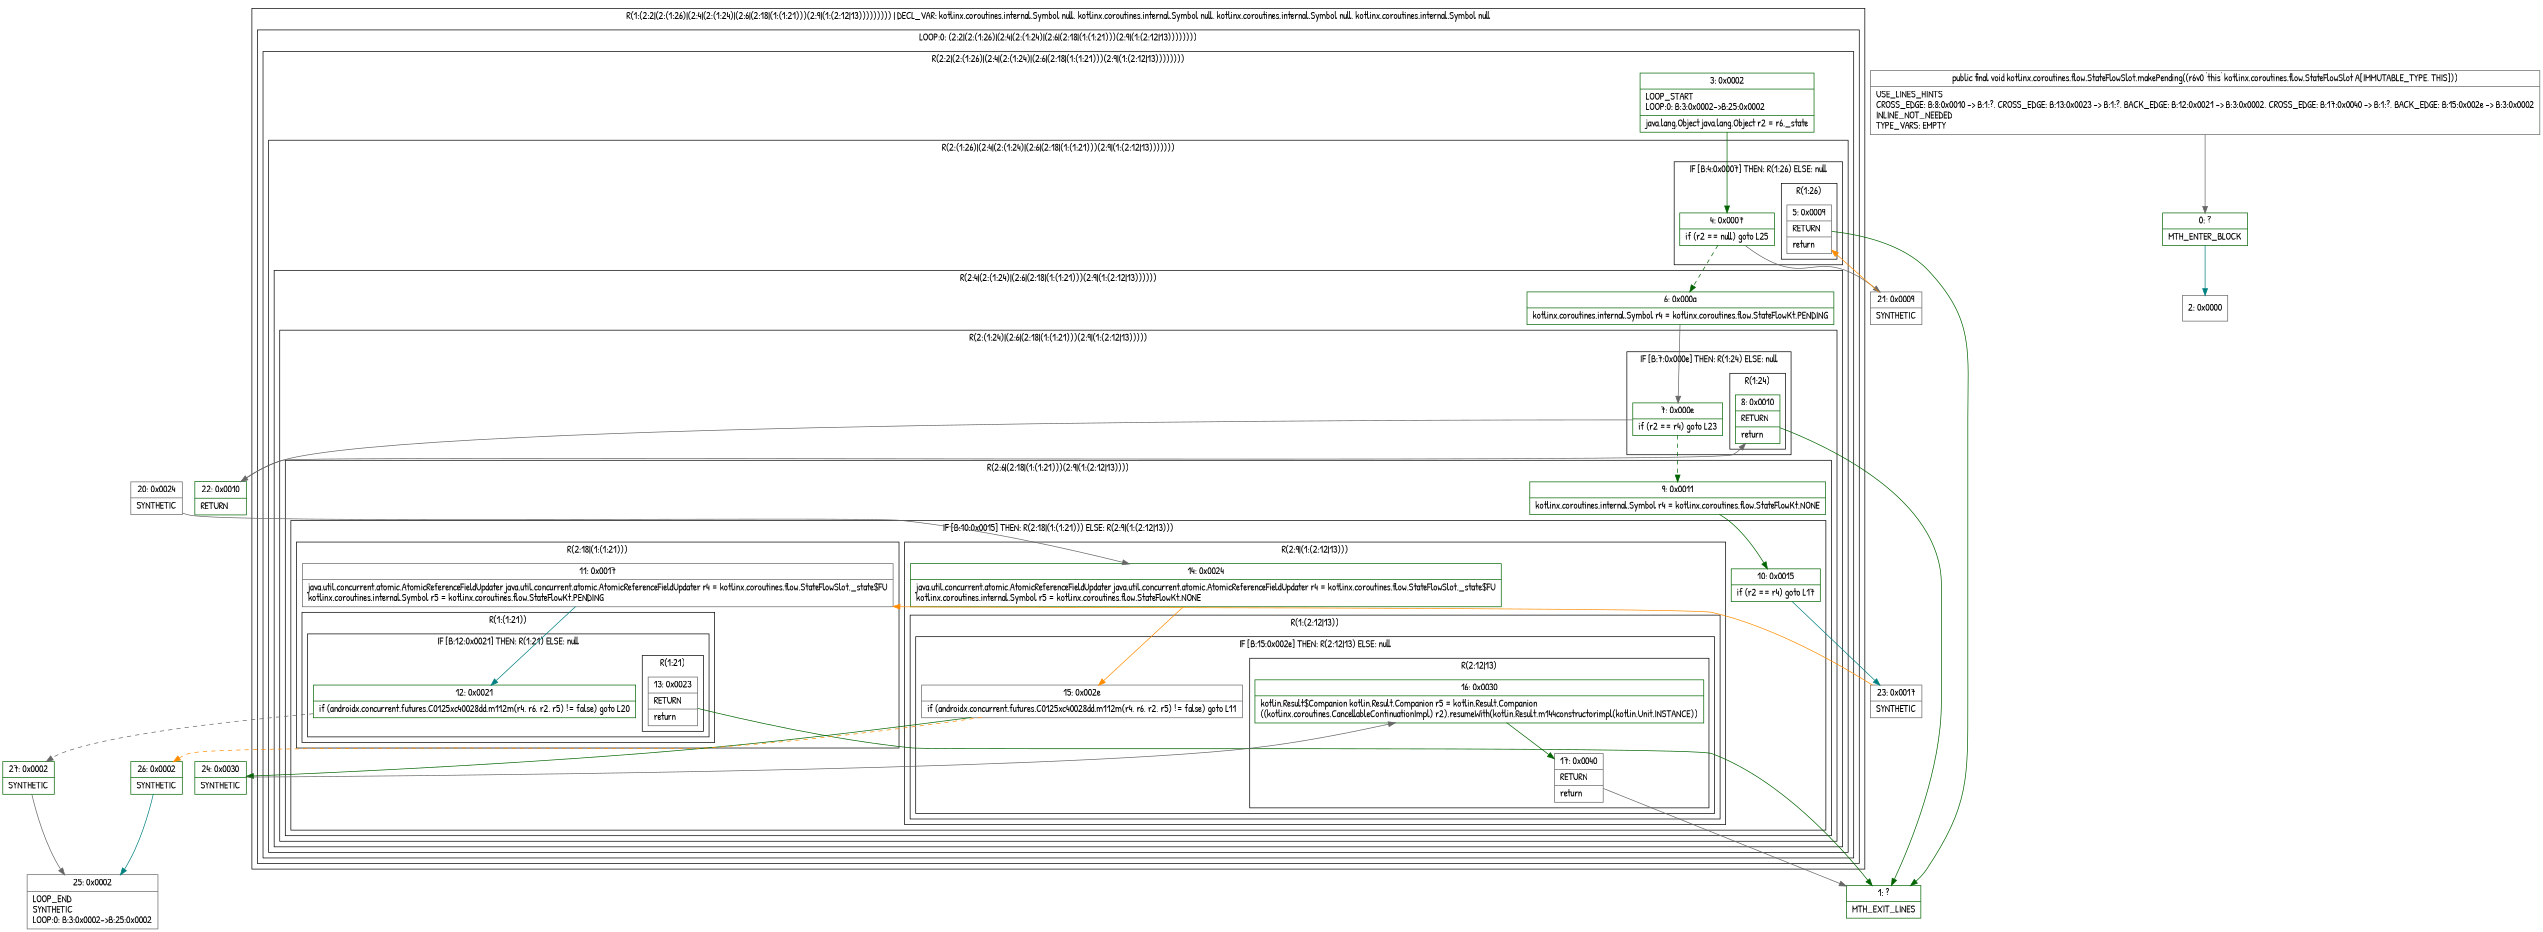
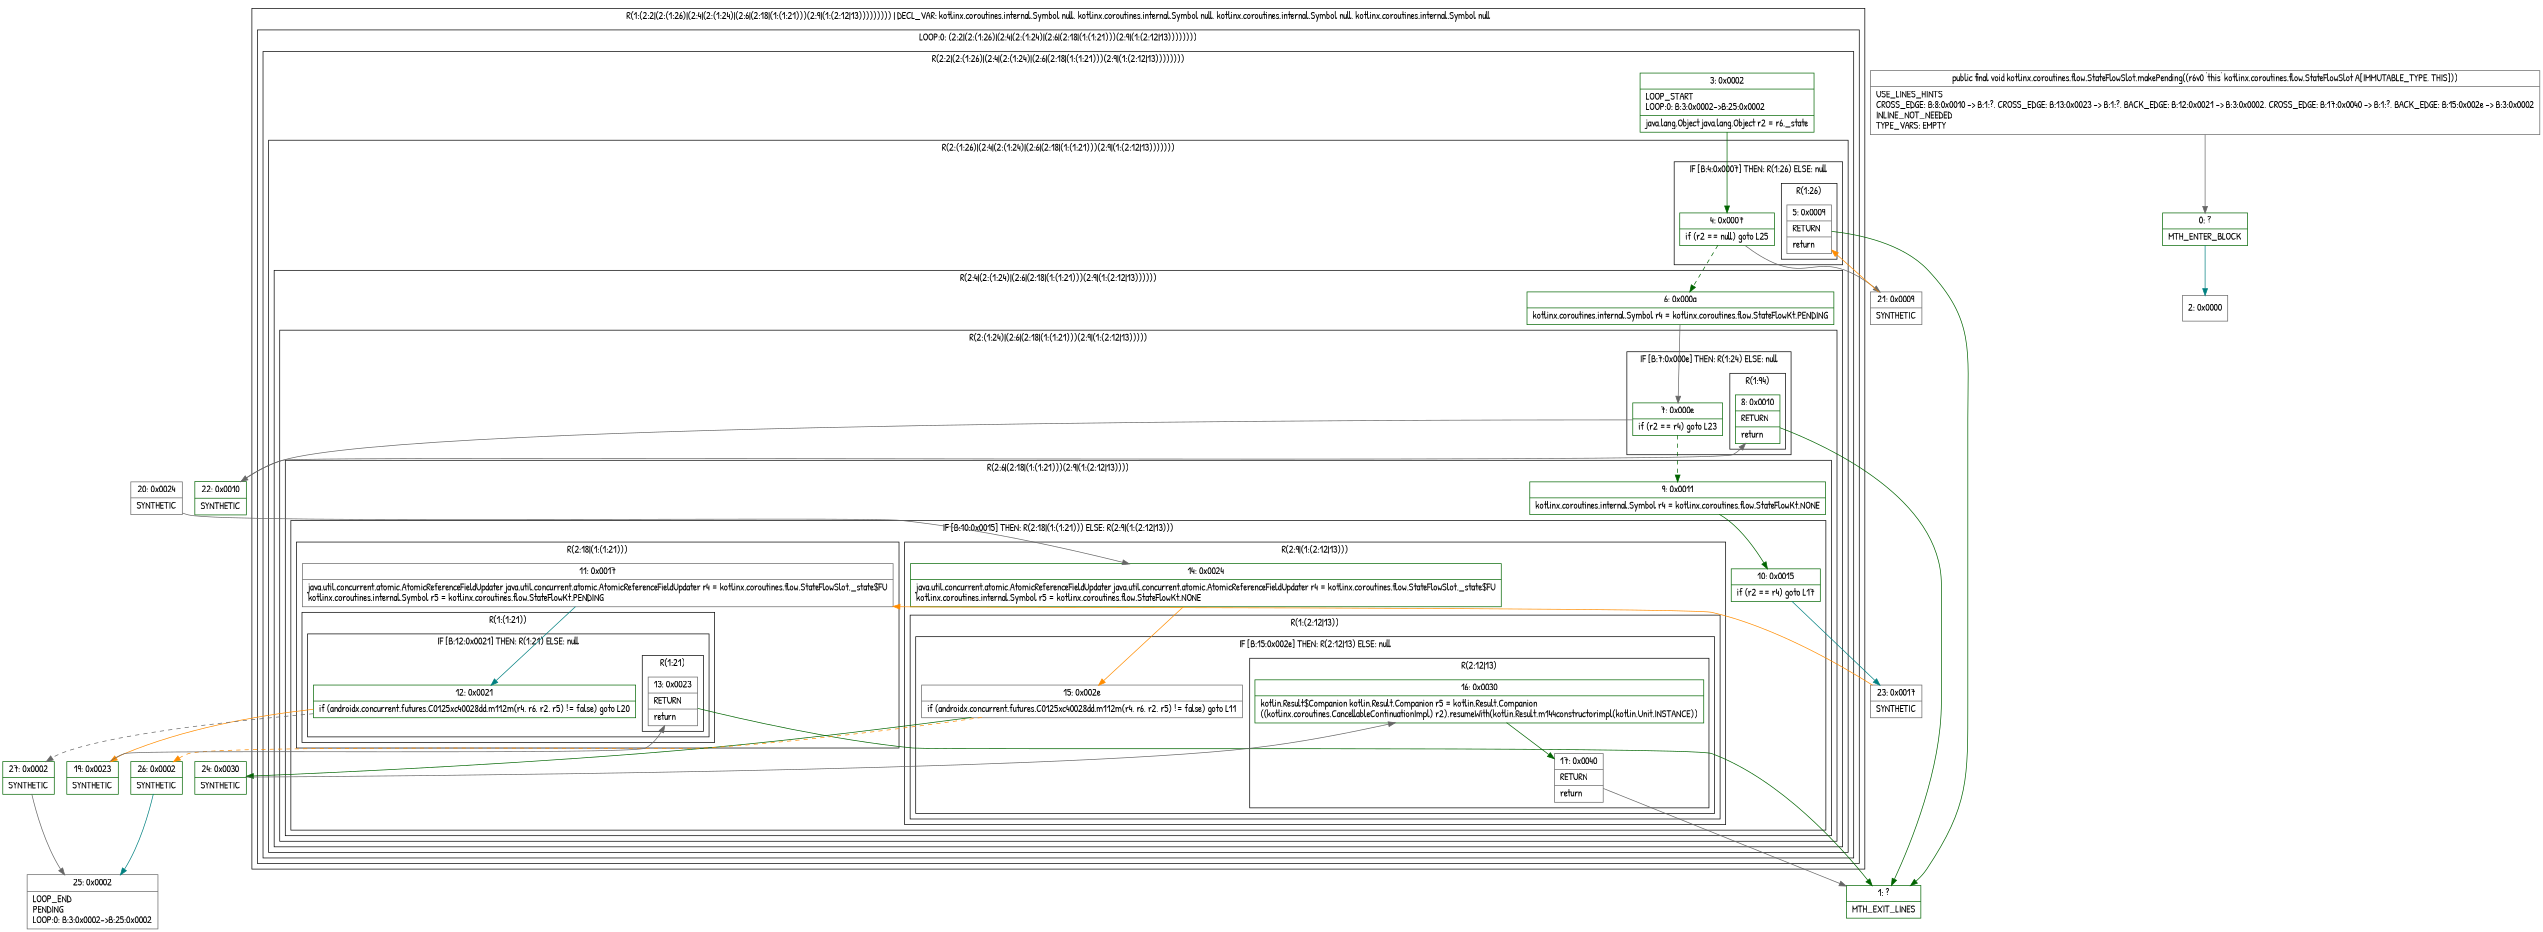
(1758, 381) -> (1758, 381)
(214, 506) -> (221, 506)
none -> (93, 778)
(53, 910) -> (48, 910)
